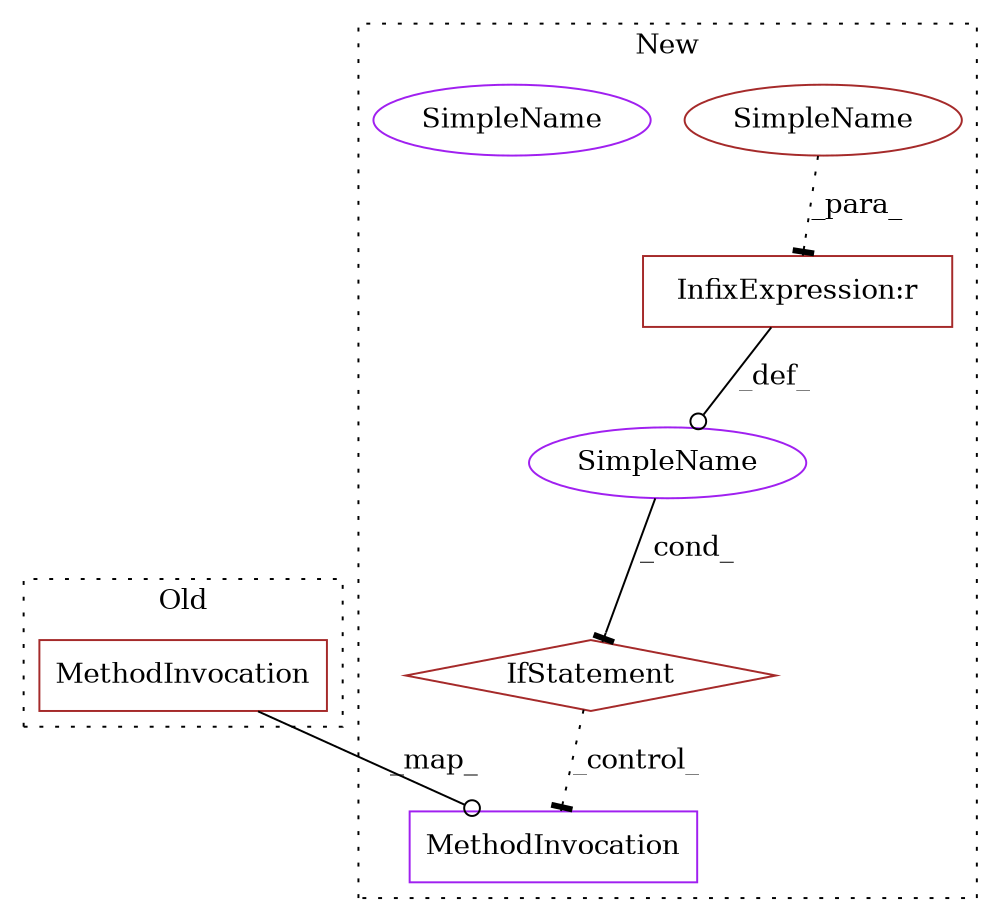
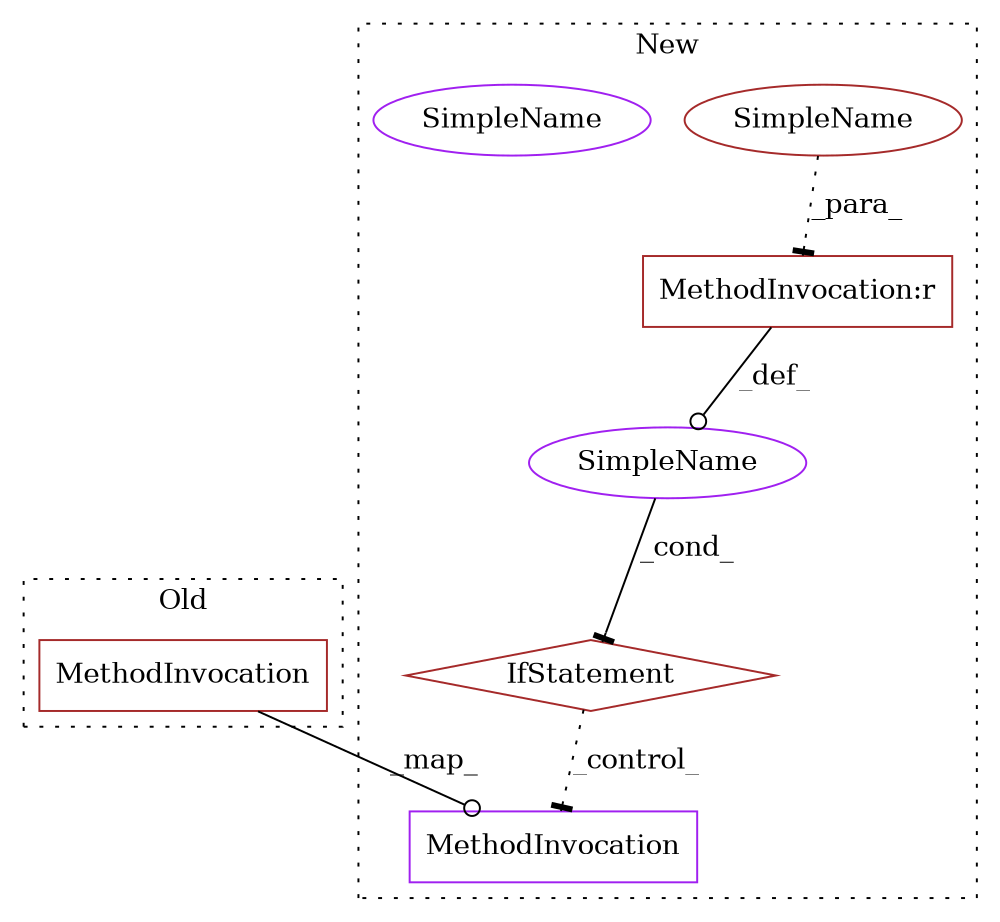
(798, 291) -> (798, 291)
